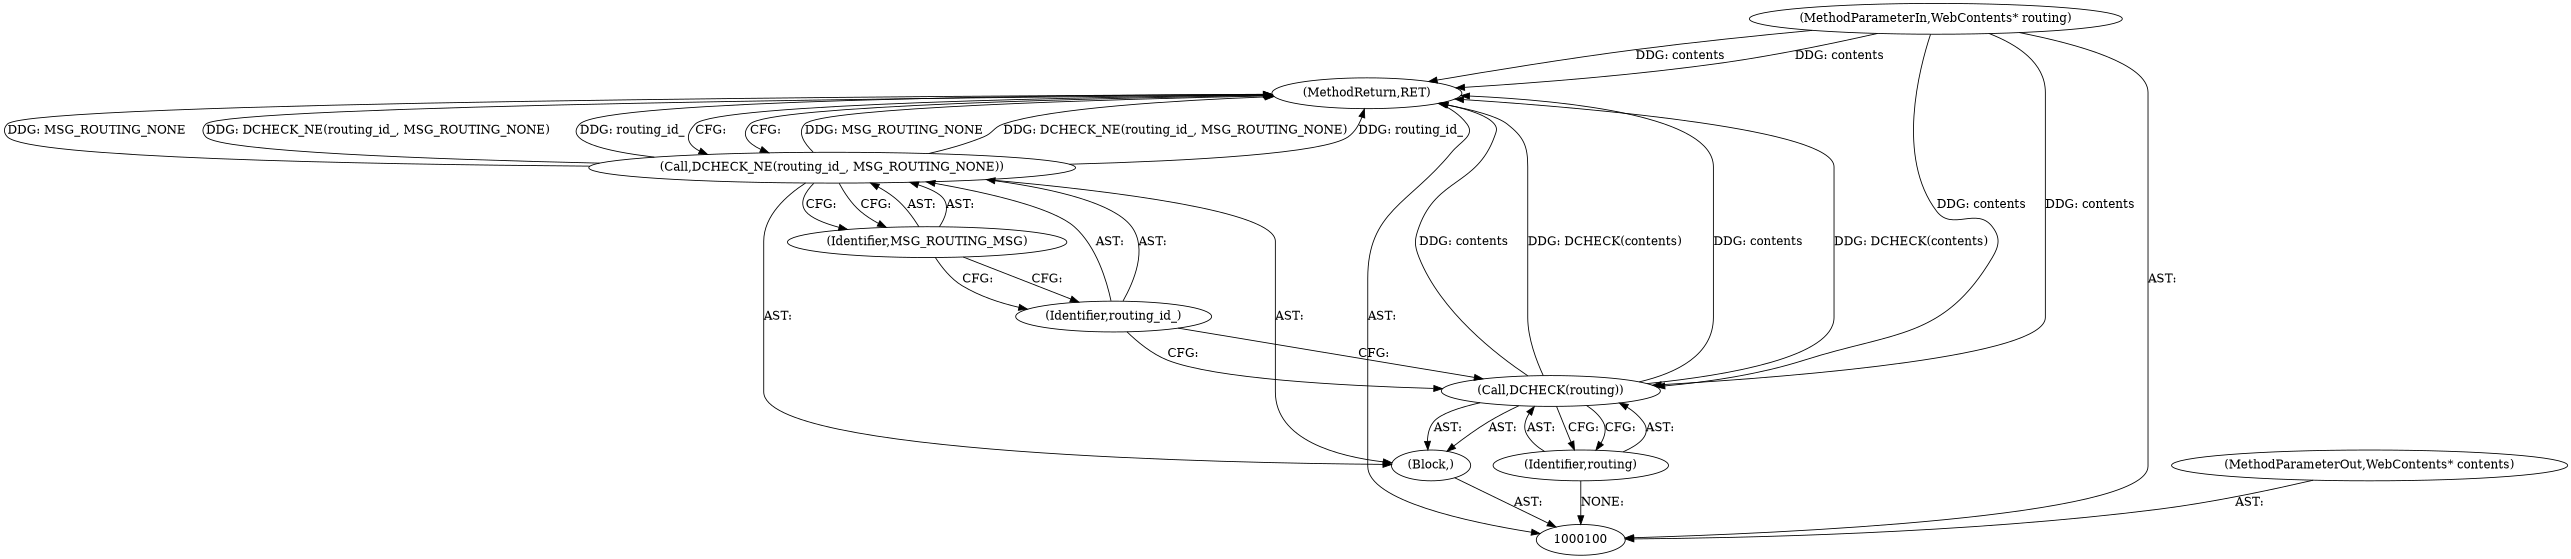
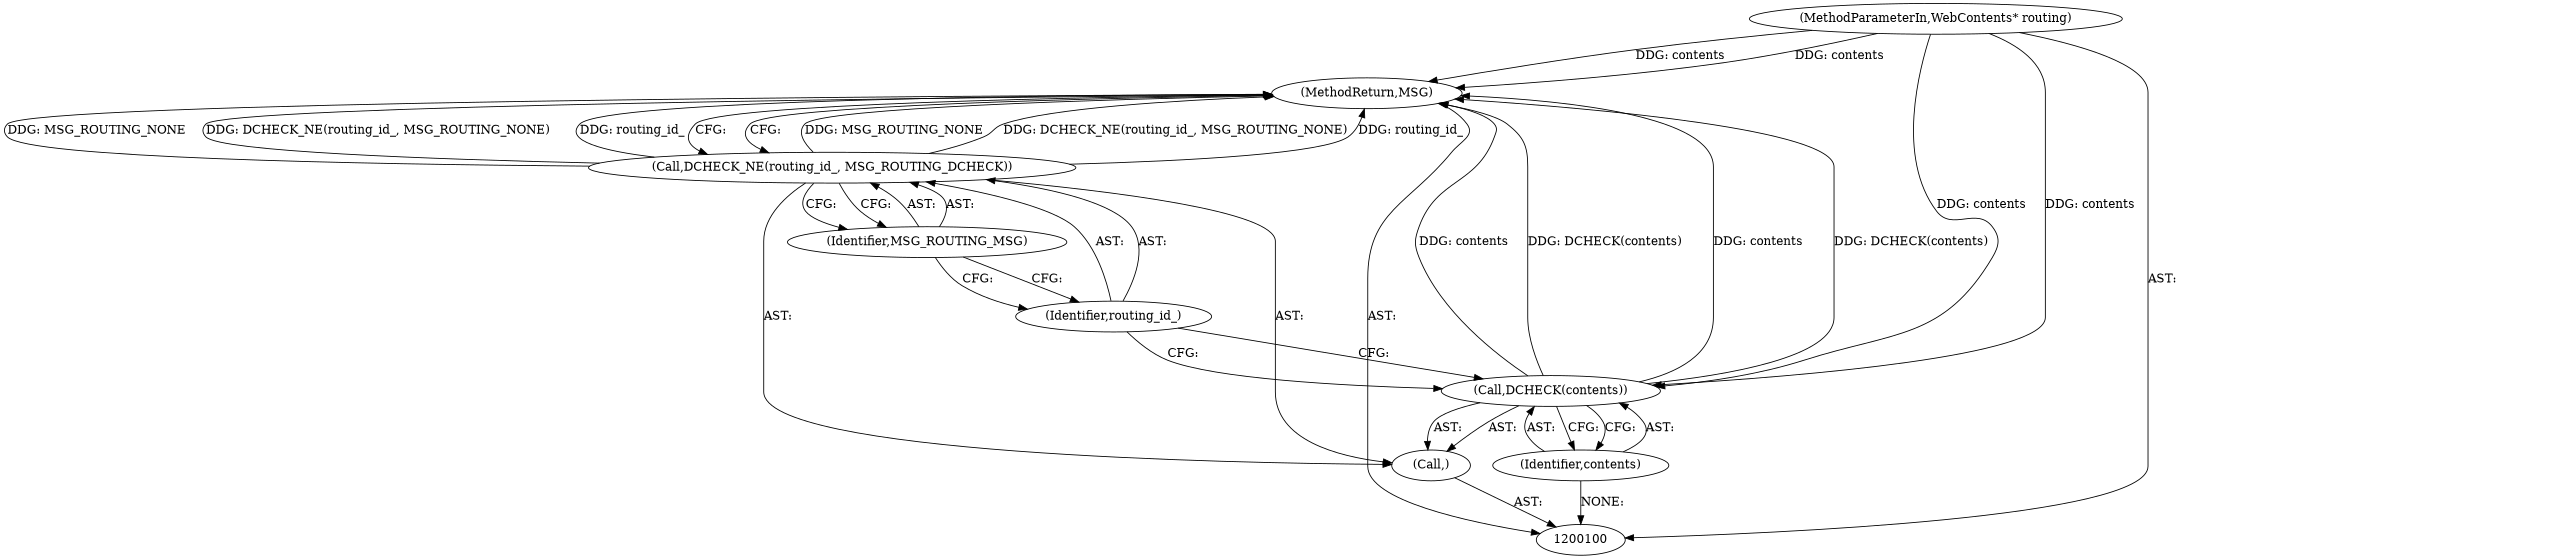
(1367, 93) -> (1367, 93)
(832, 168) -> (832, 168)
(1551, 391) -> (1551, 391)
(1431, 465) -> (1431, 465)
(1581, 465) -> (1581, 465)
(2370, 465) -> none
(1581, 540) -> (1581, 540)
